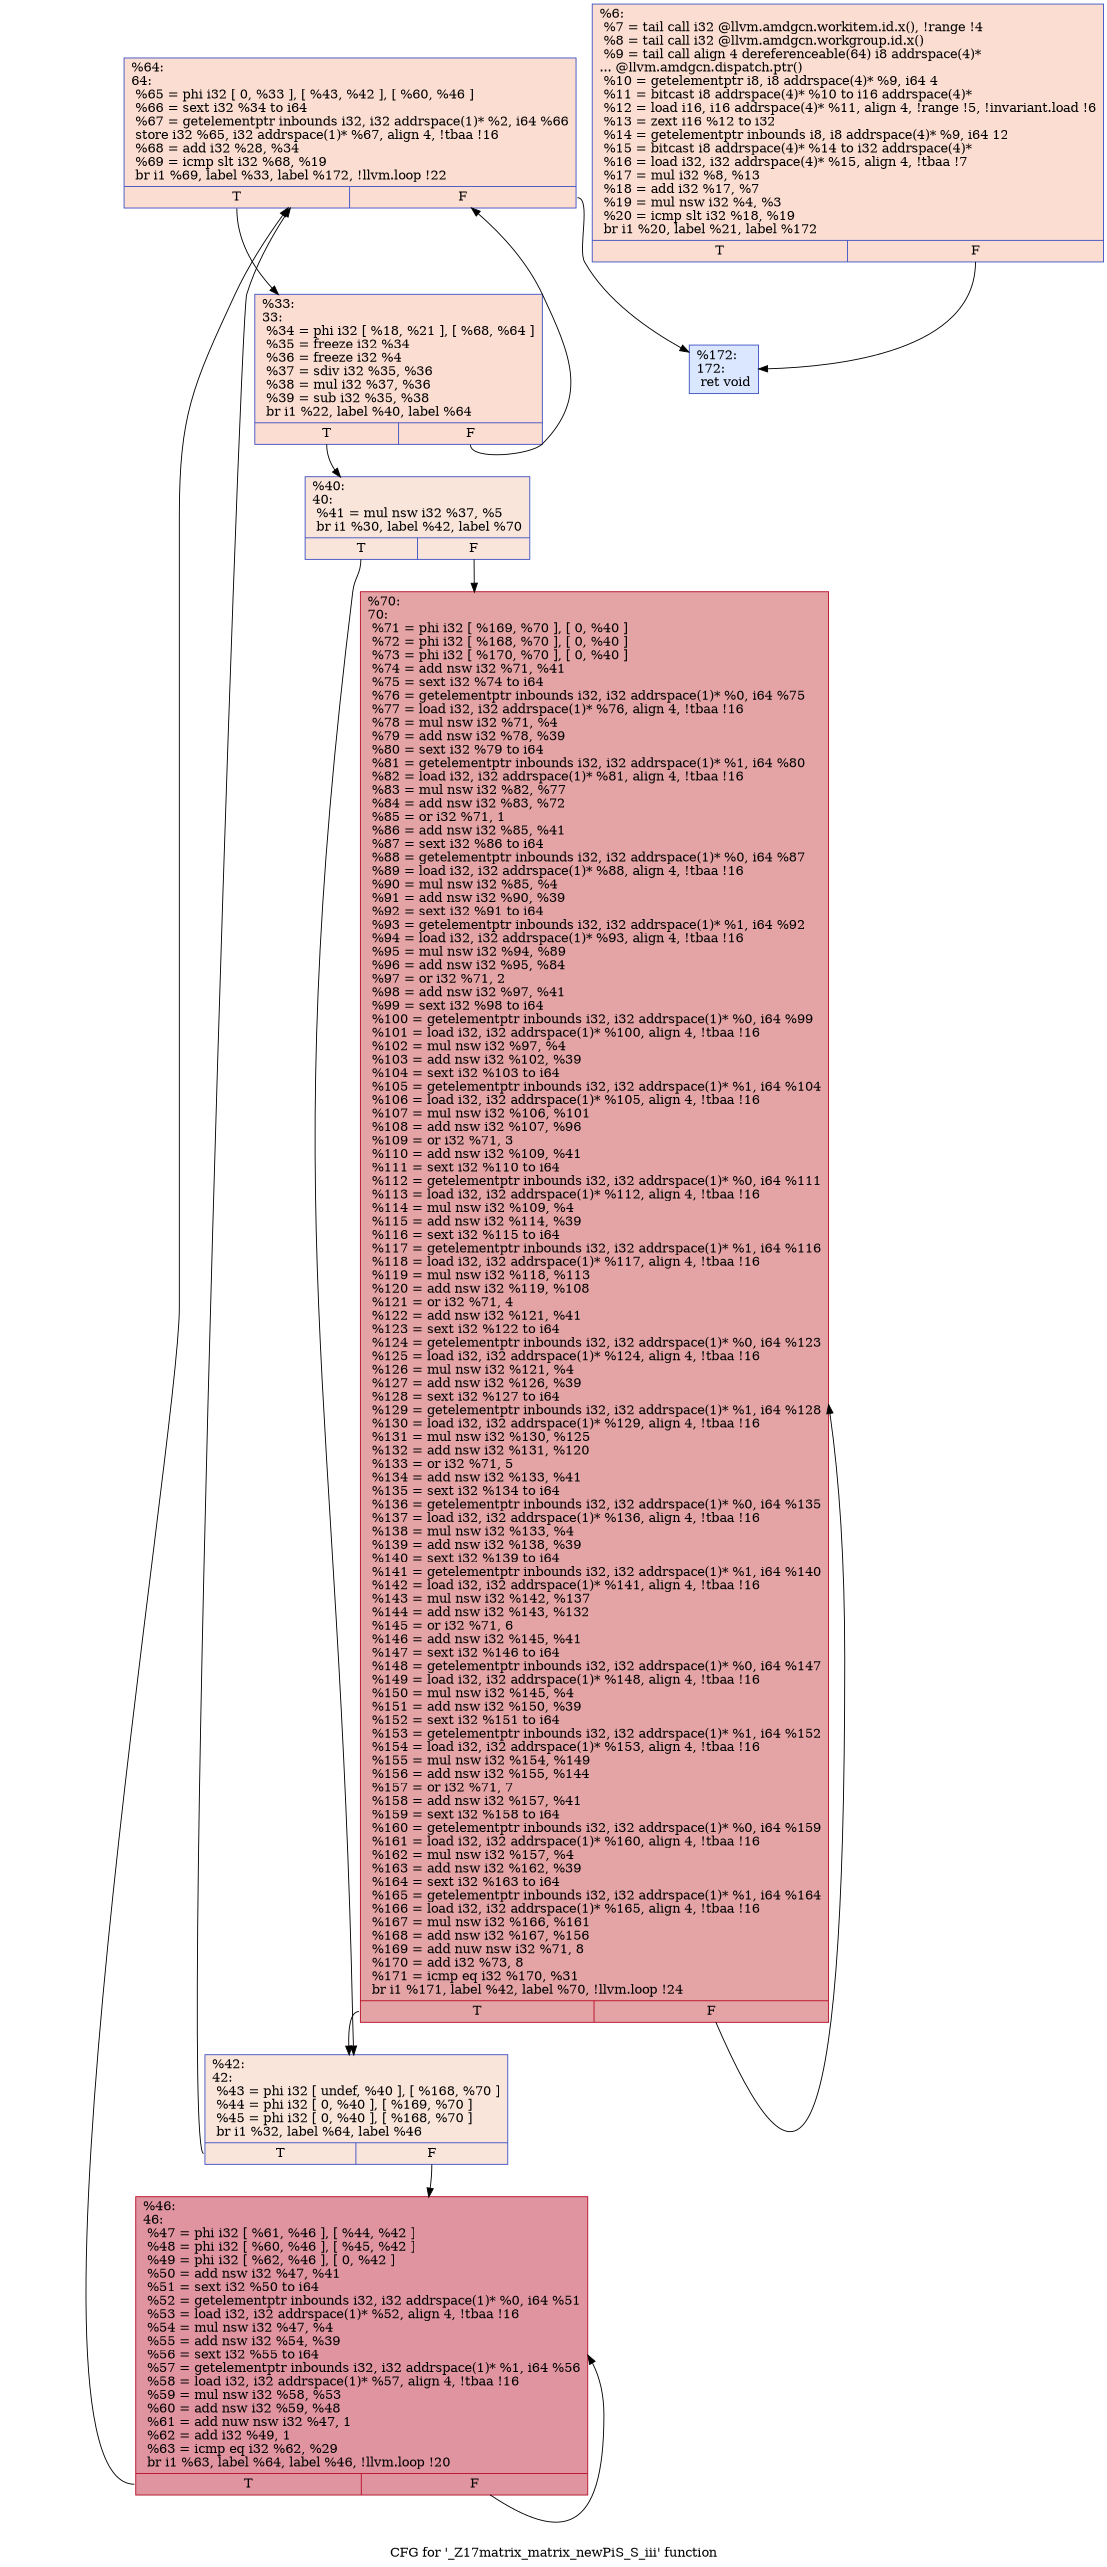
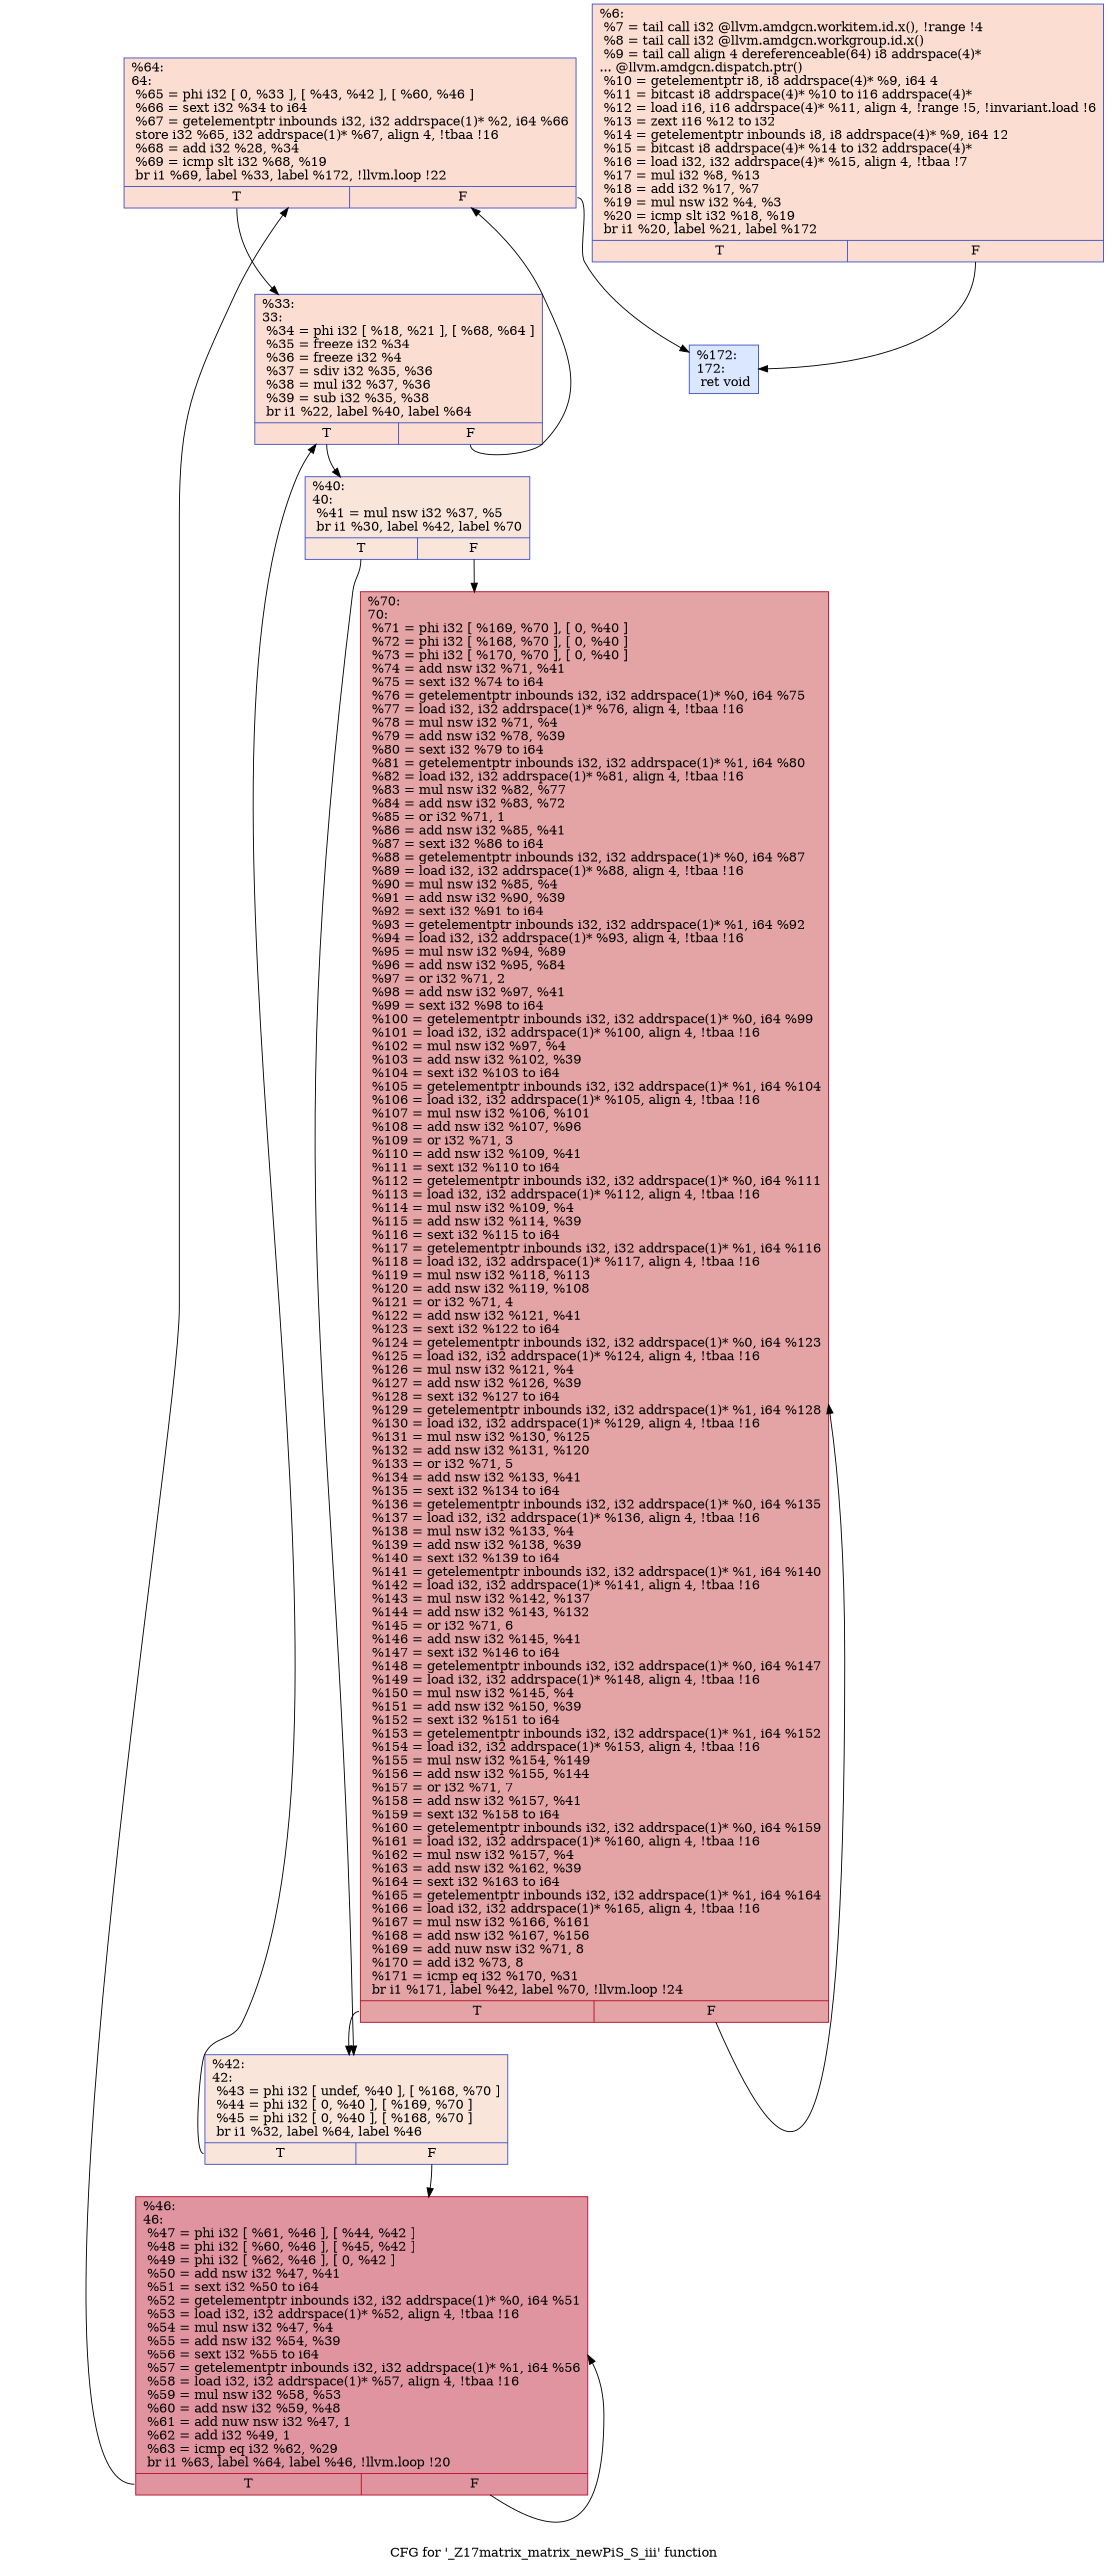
(214, 1180) -> (279, 1312)
